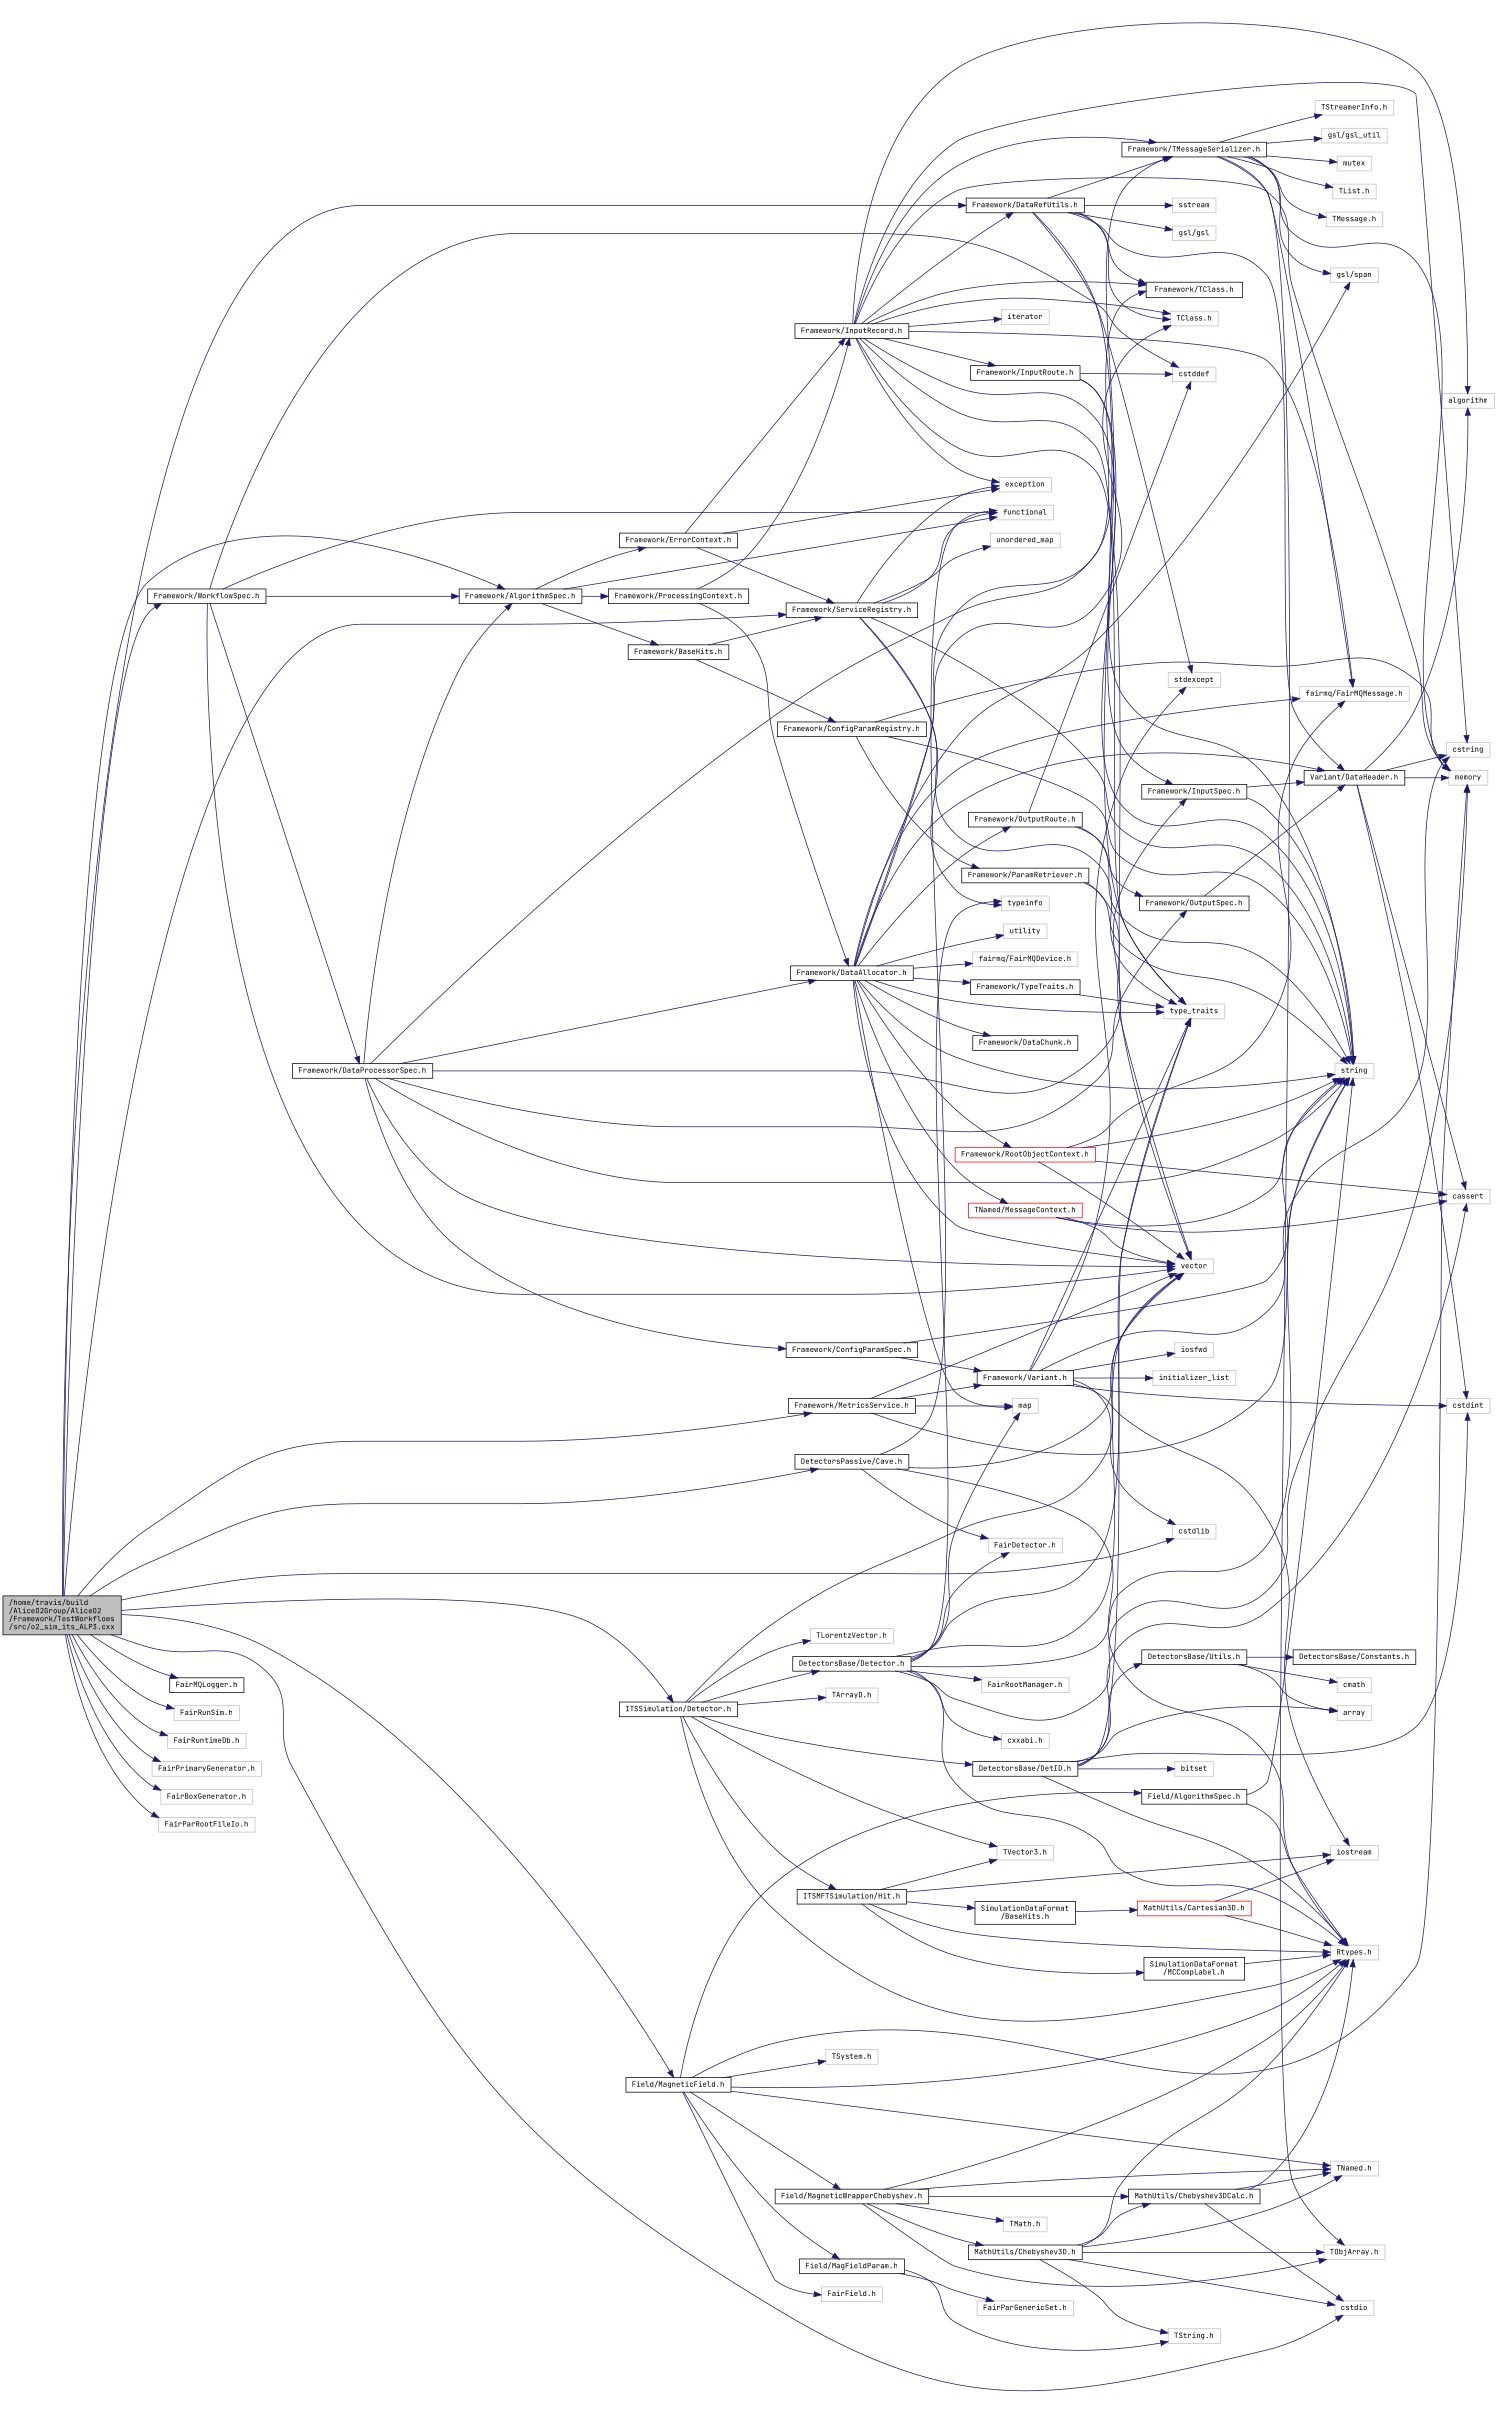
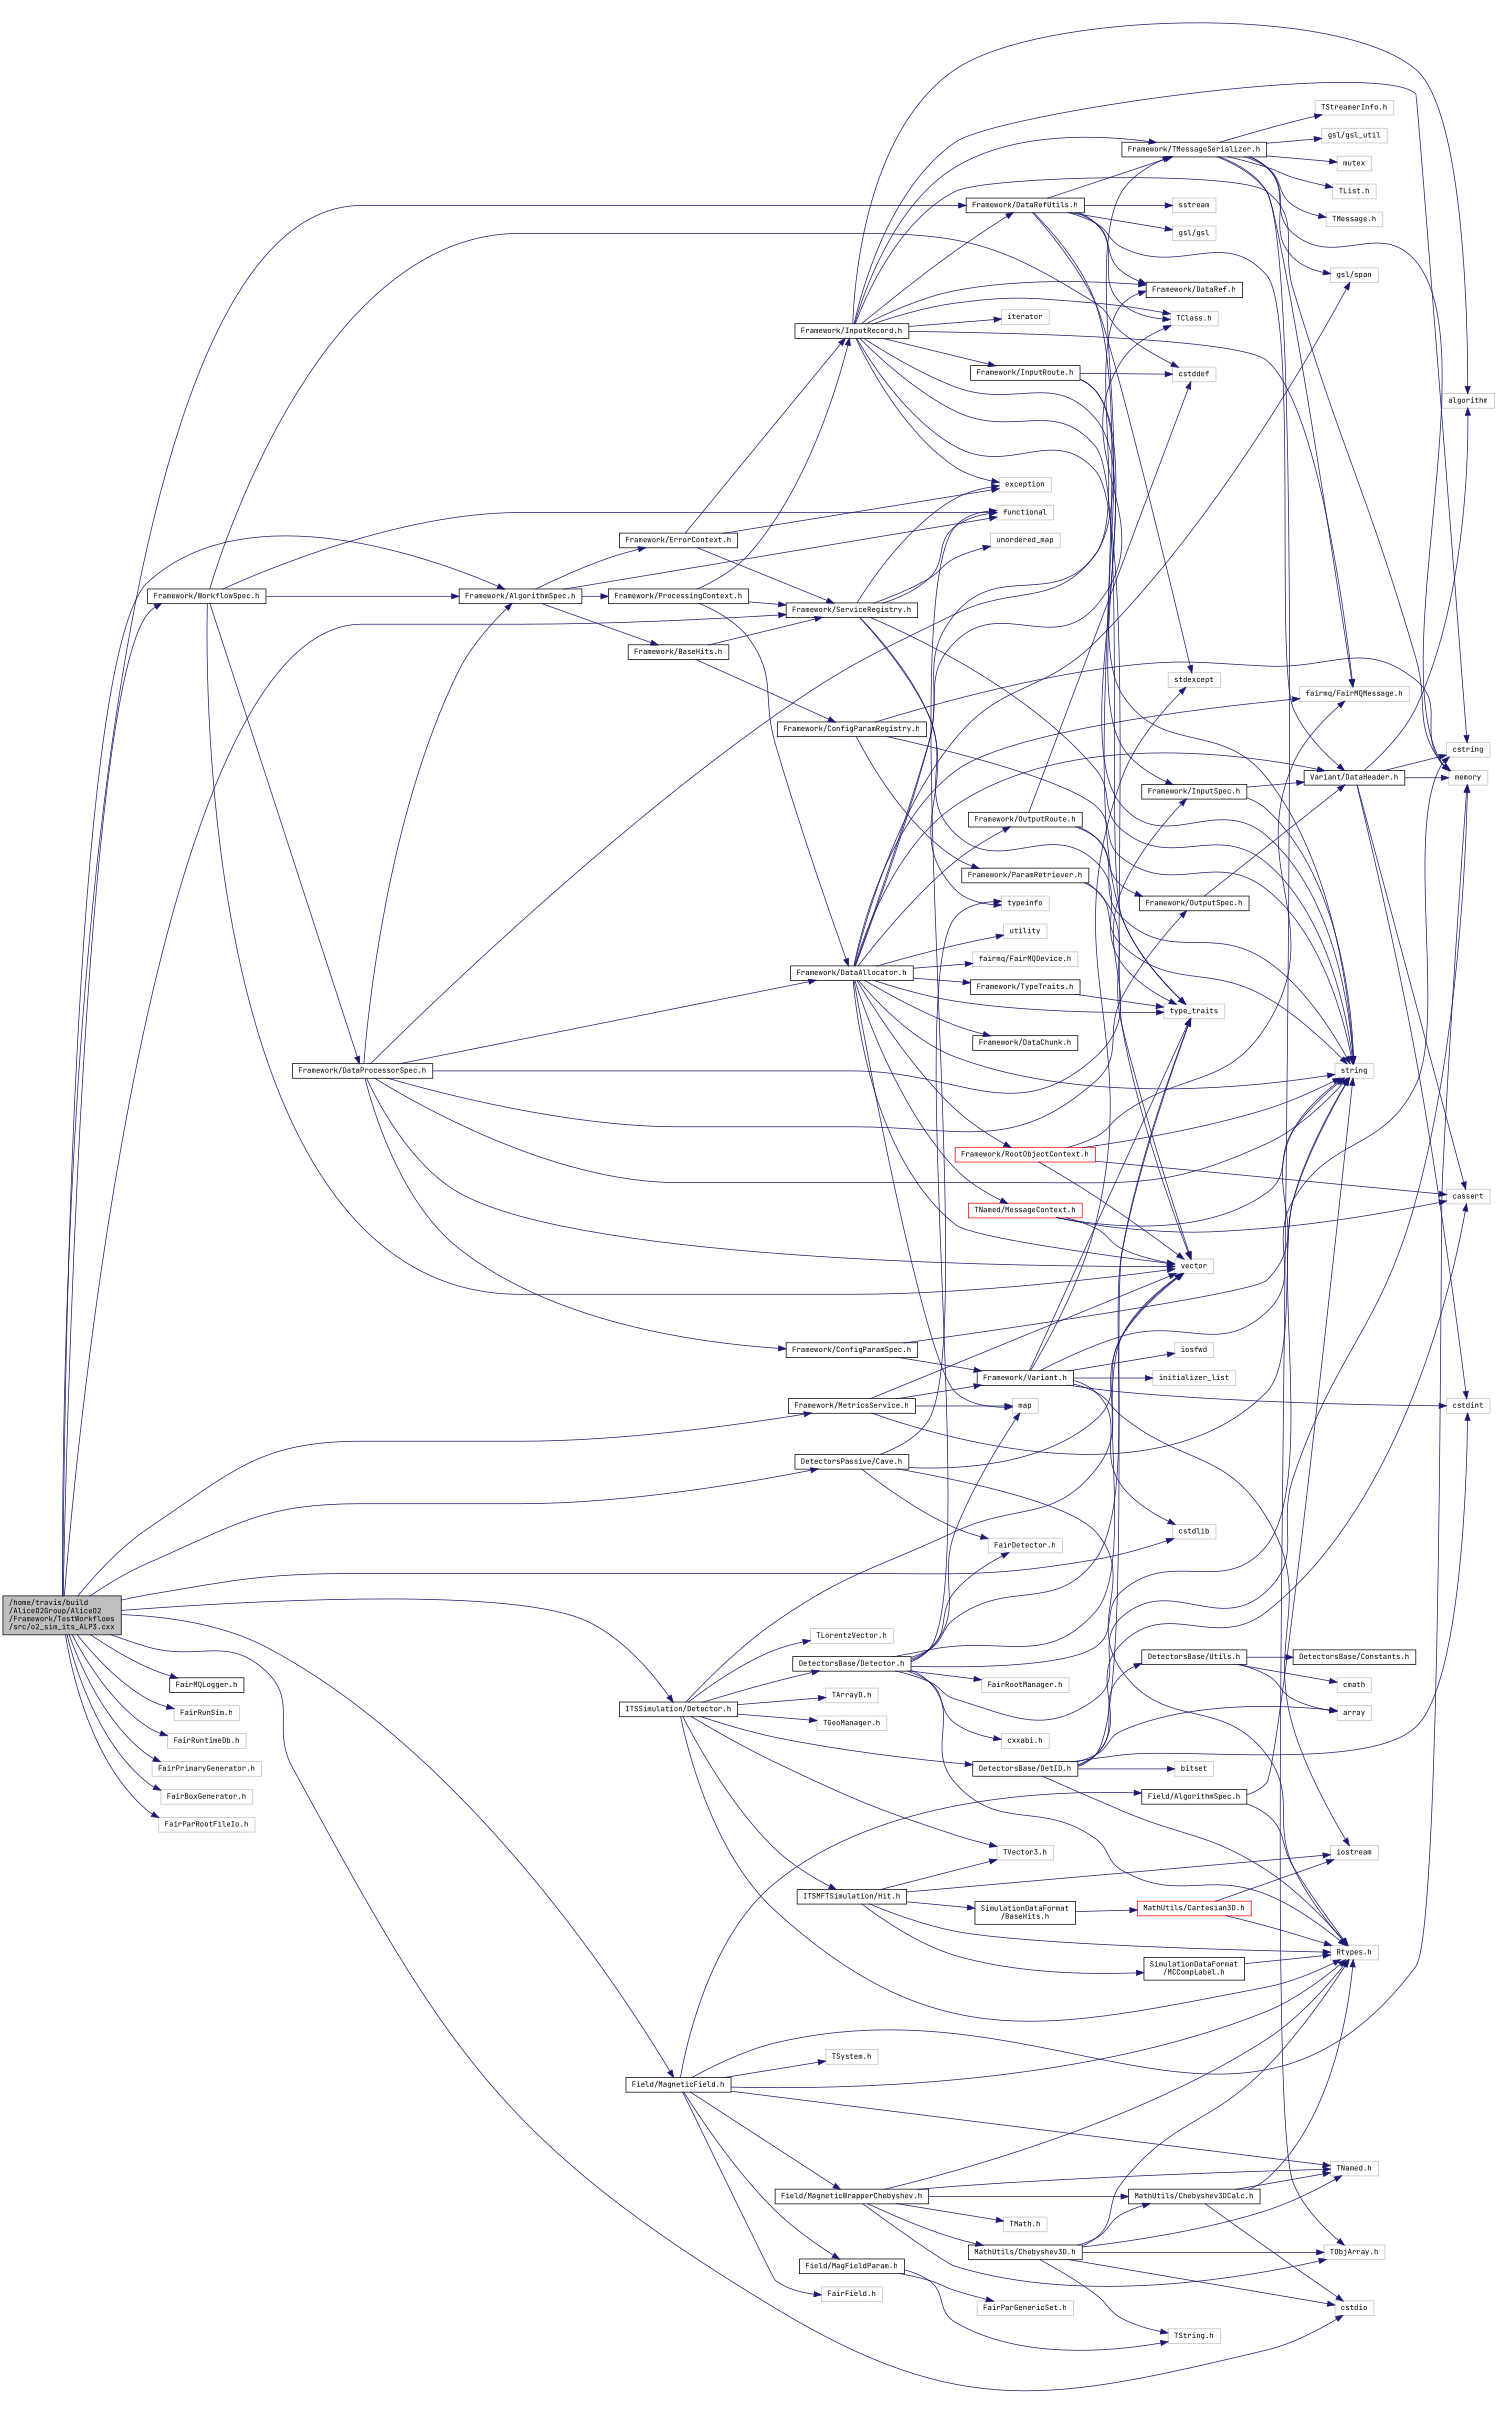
(1194, 290) -> (1194, 290)
none -> (764, 603)
none -> (852, 1723)
